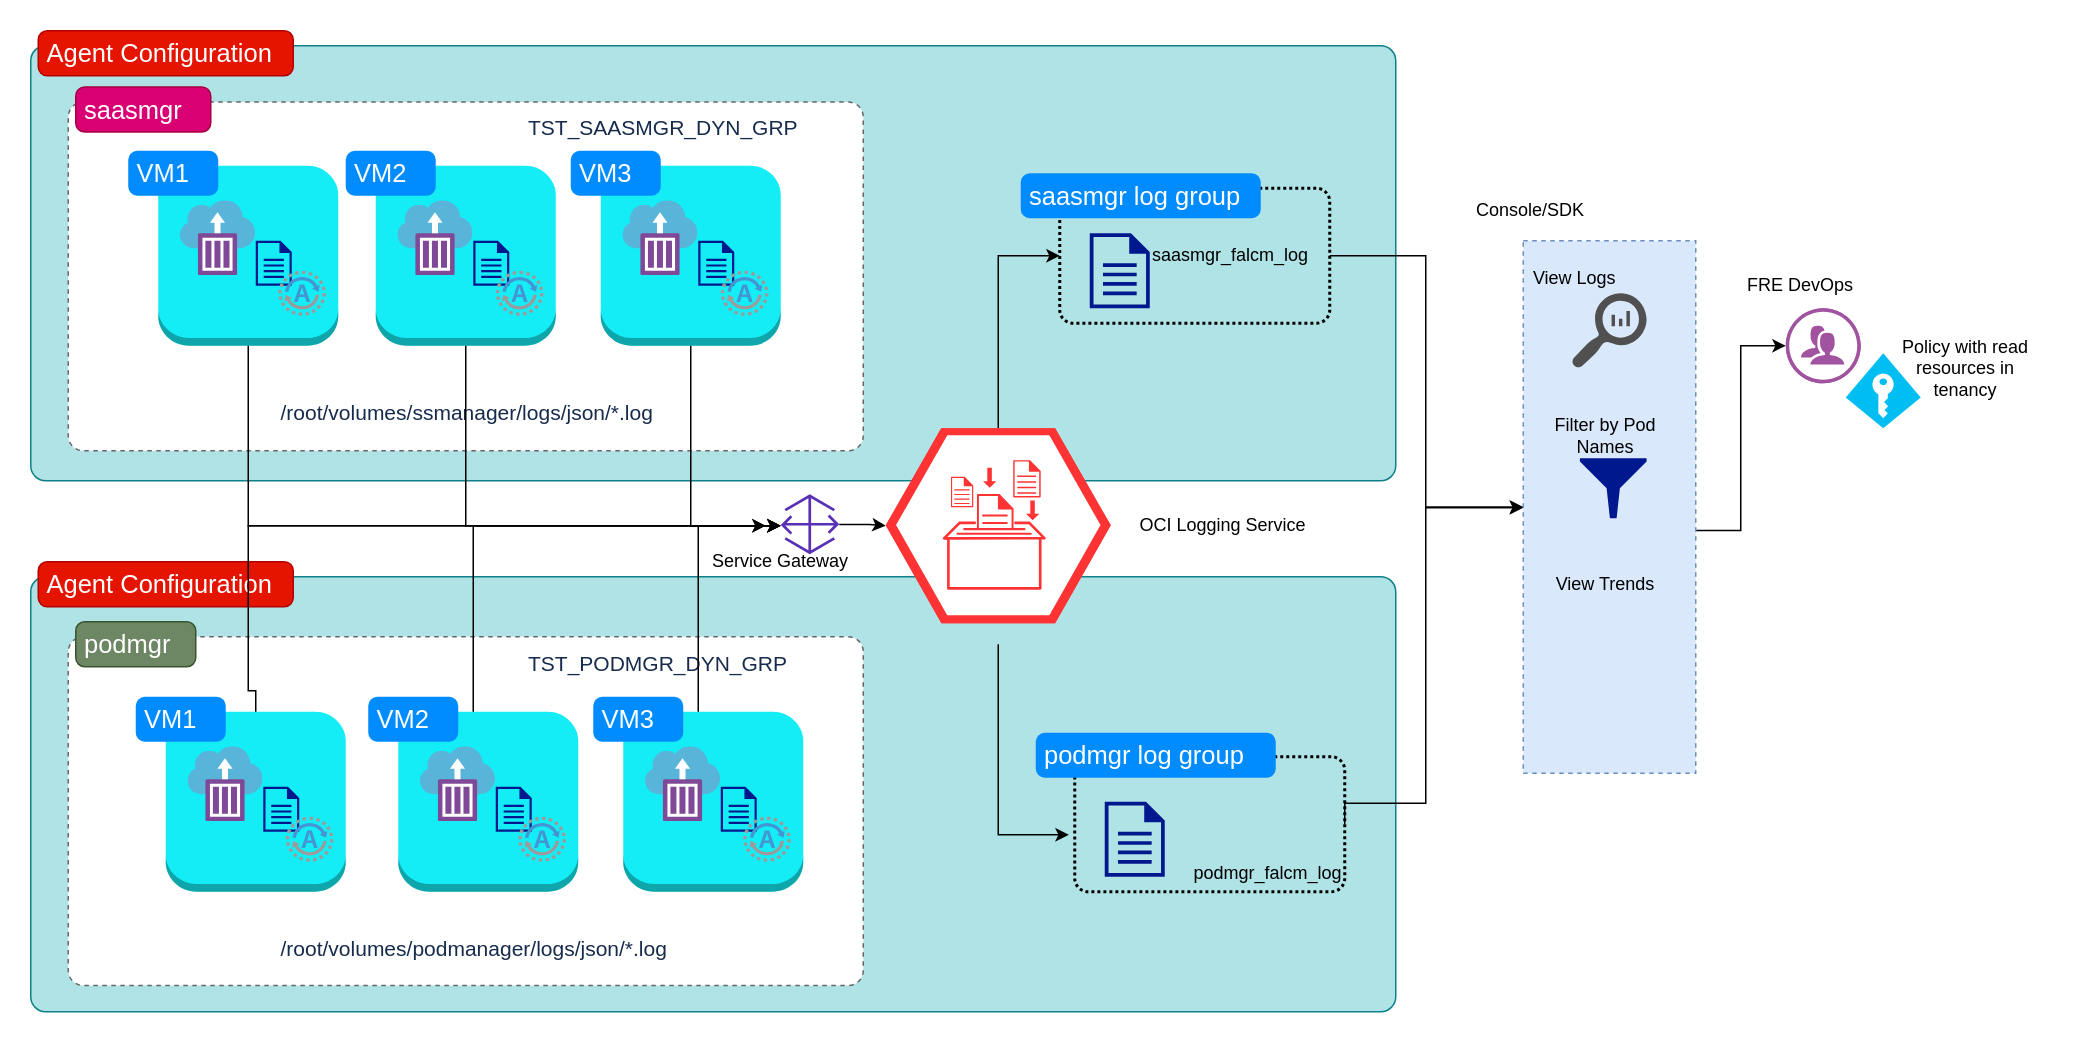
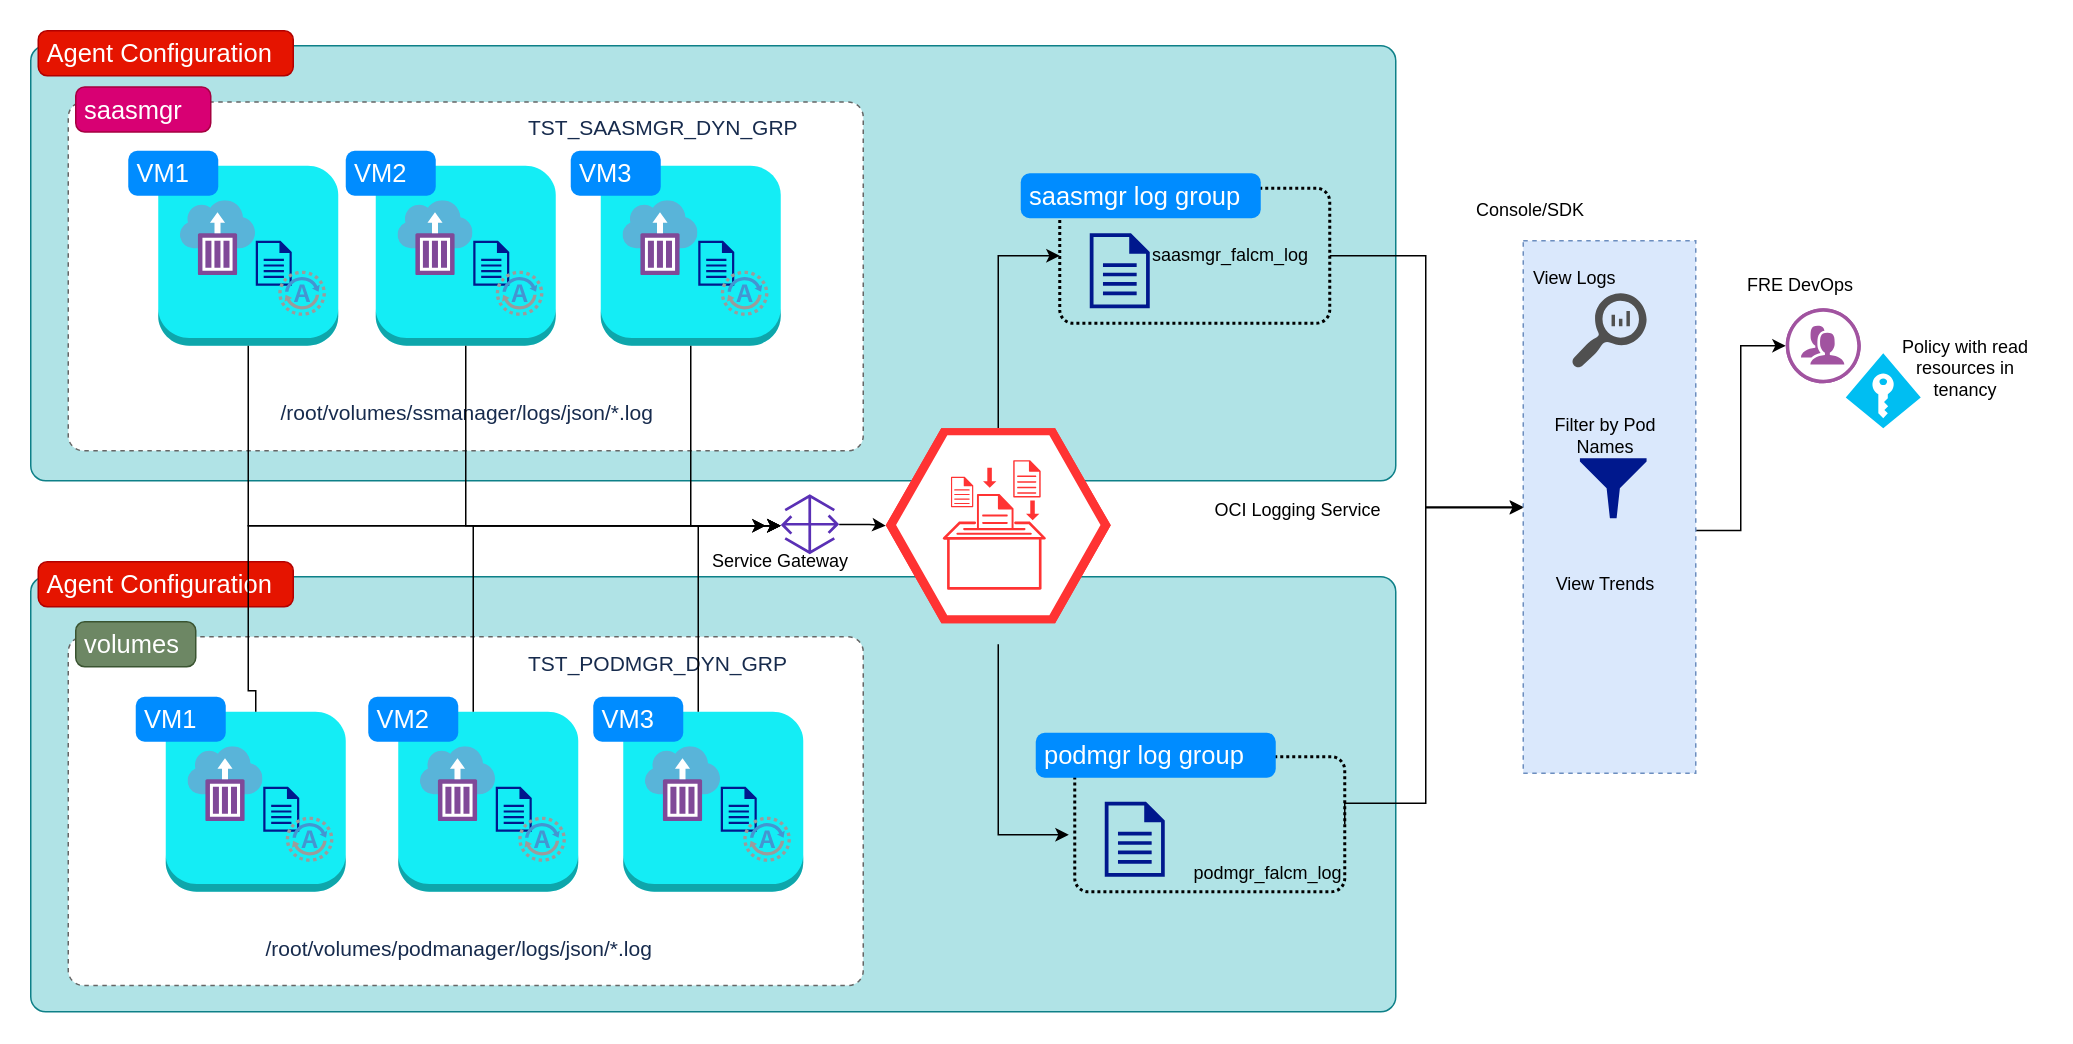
(1223, 526) -> (1298, 511)
(127, 645) -> (131, 645)
(488, 948) -> (473, 948)
